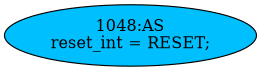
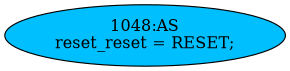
(130, 35) -> (145, 35)
